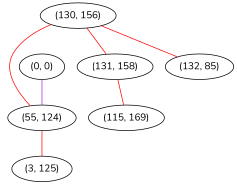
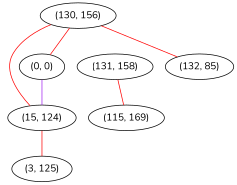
(97, 41) -> (60, 41)
(42, 118) -> (42, 118)
